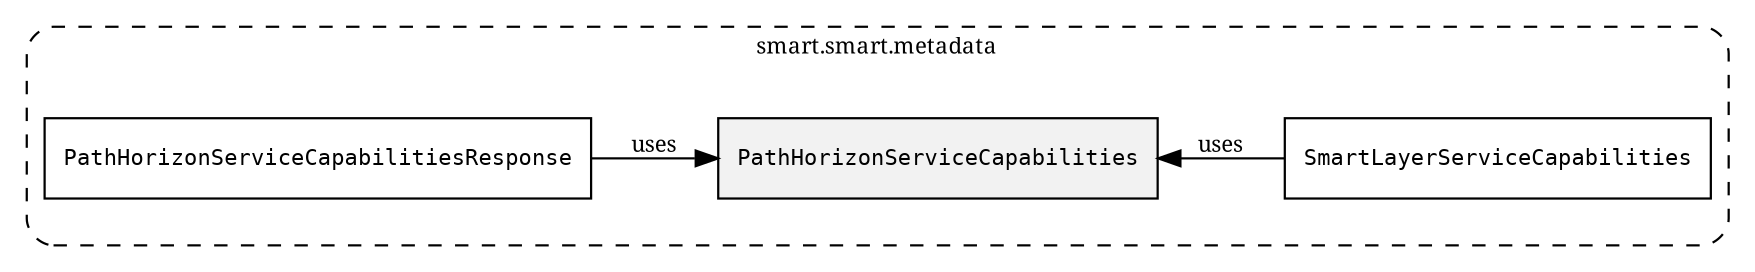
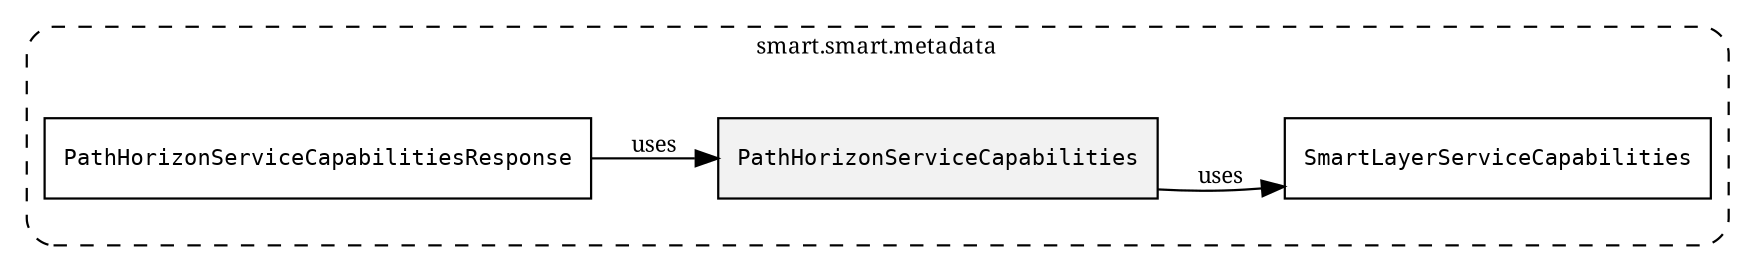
(1233, 158) -> (1210, 191)
